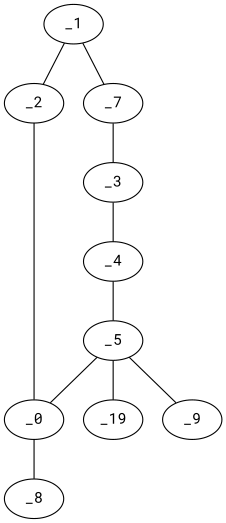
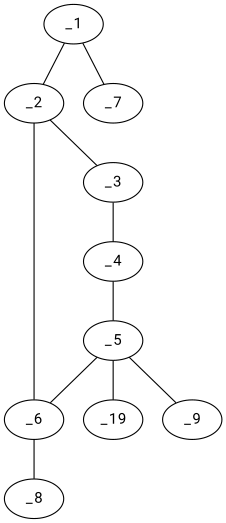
(113, 143) -> (73, 143)
(34, 420) -> (34, 420)
